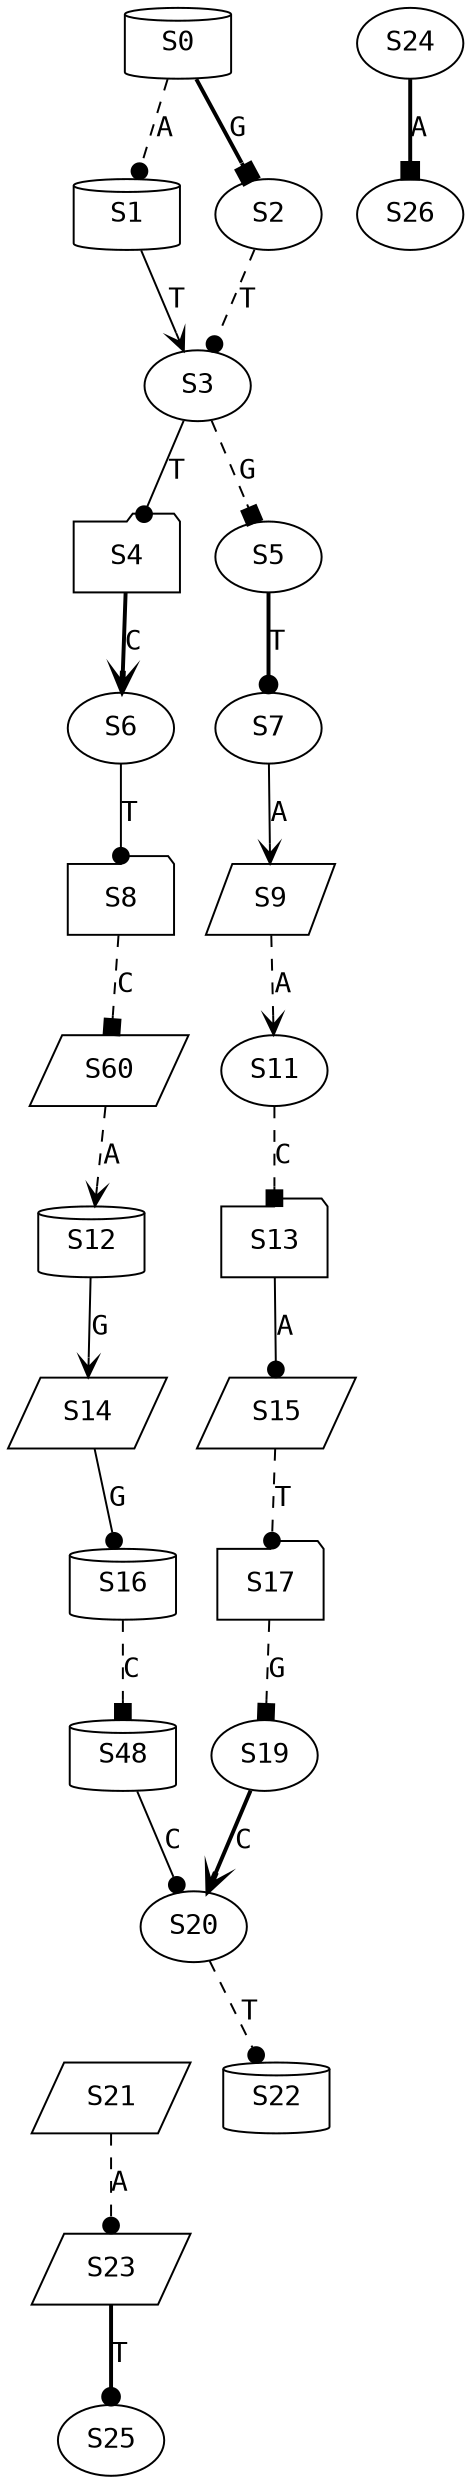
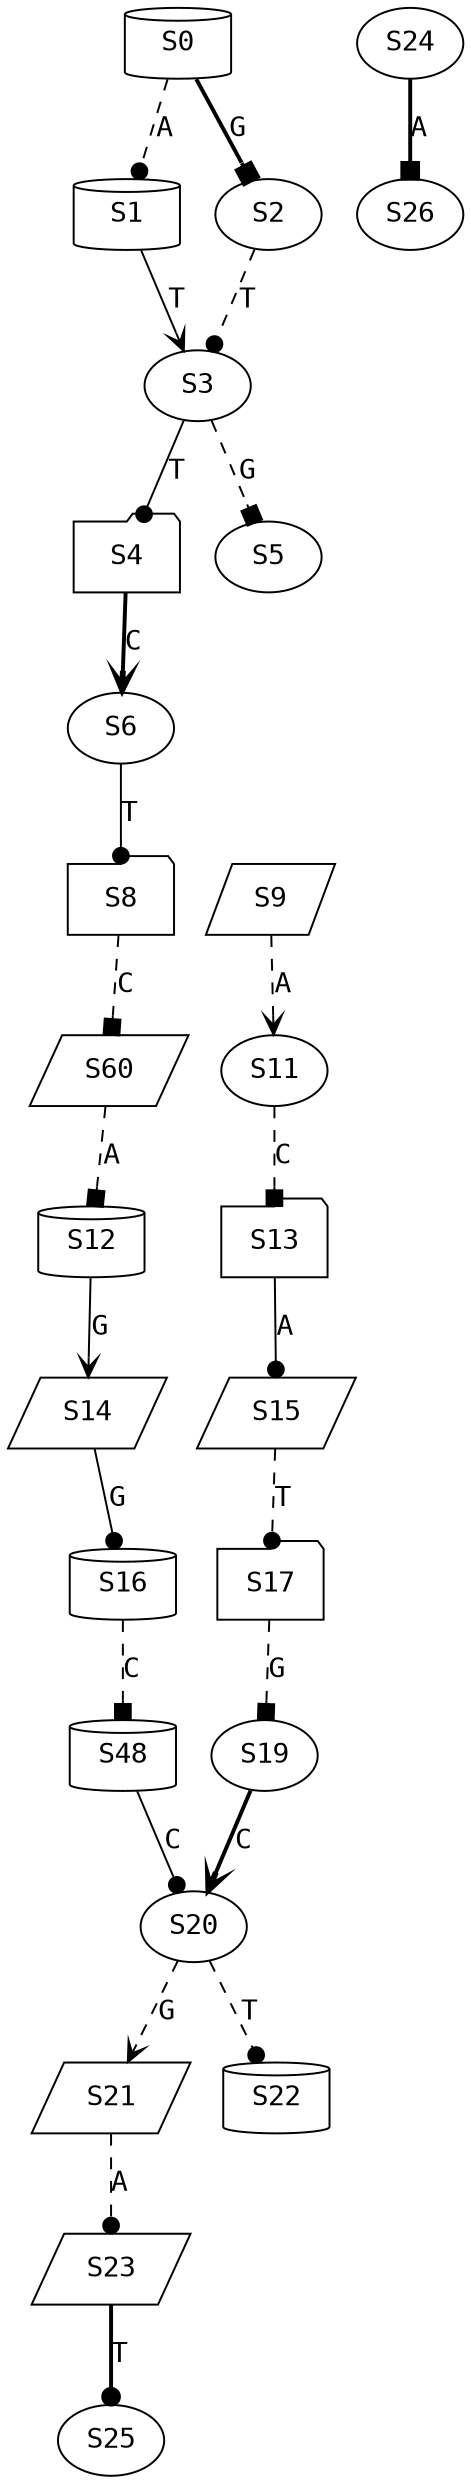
(269, 728) -> none
(101, 1146) -> (101, 1146)
none -> (157, 2003)
